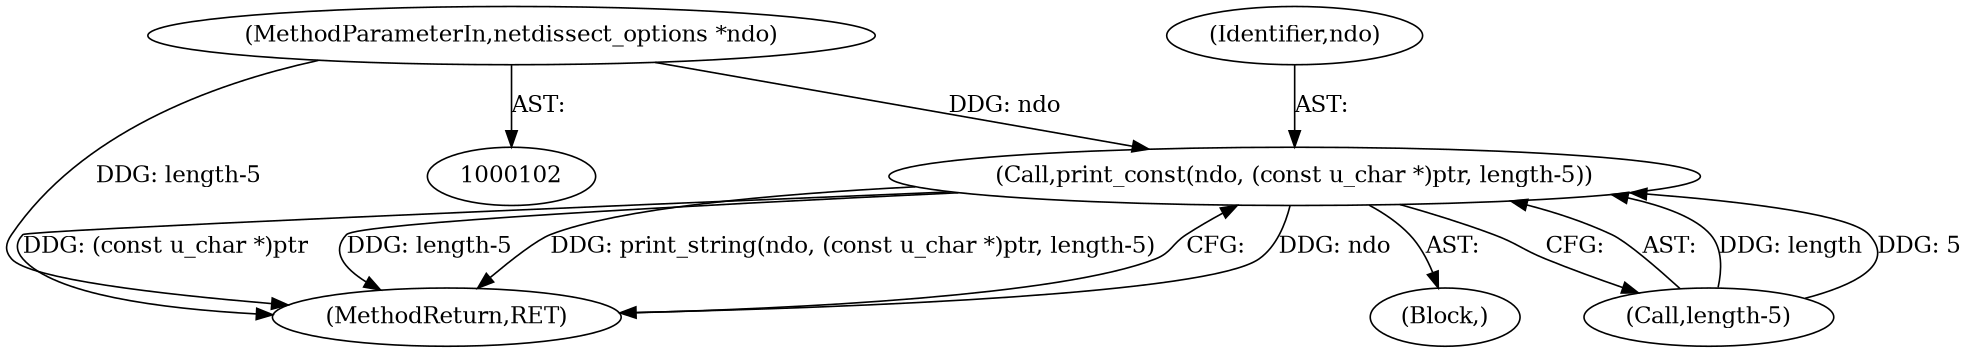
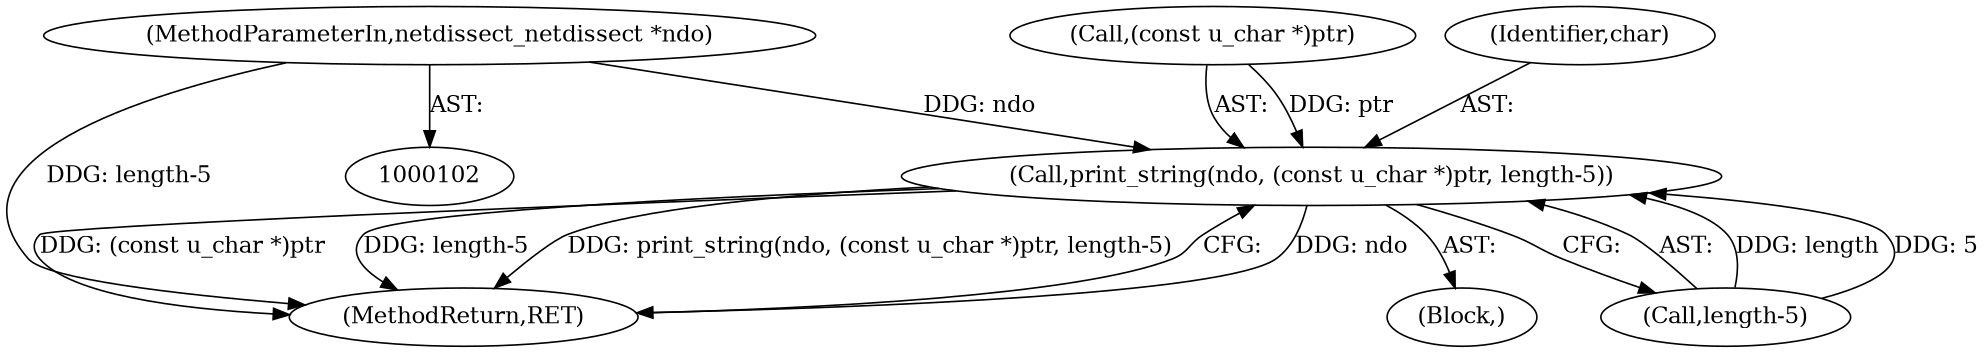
(512, 36) -> (430, 36)
none -> (1213, 36)
(1295, 36) -> (1580, 36)
(1295, 176) -> (1312, 176)
